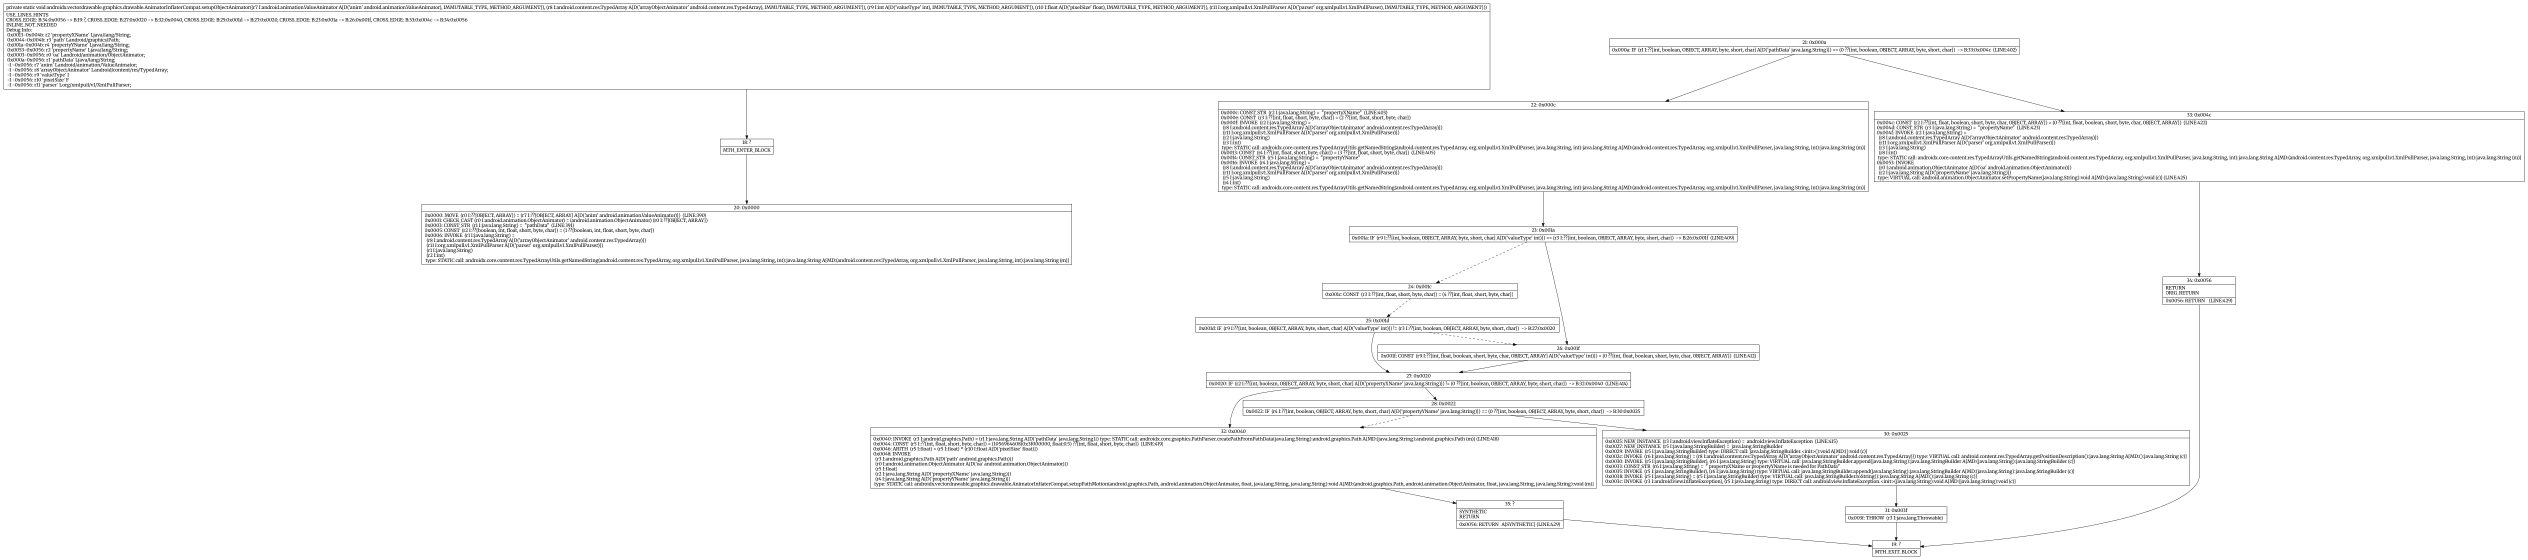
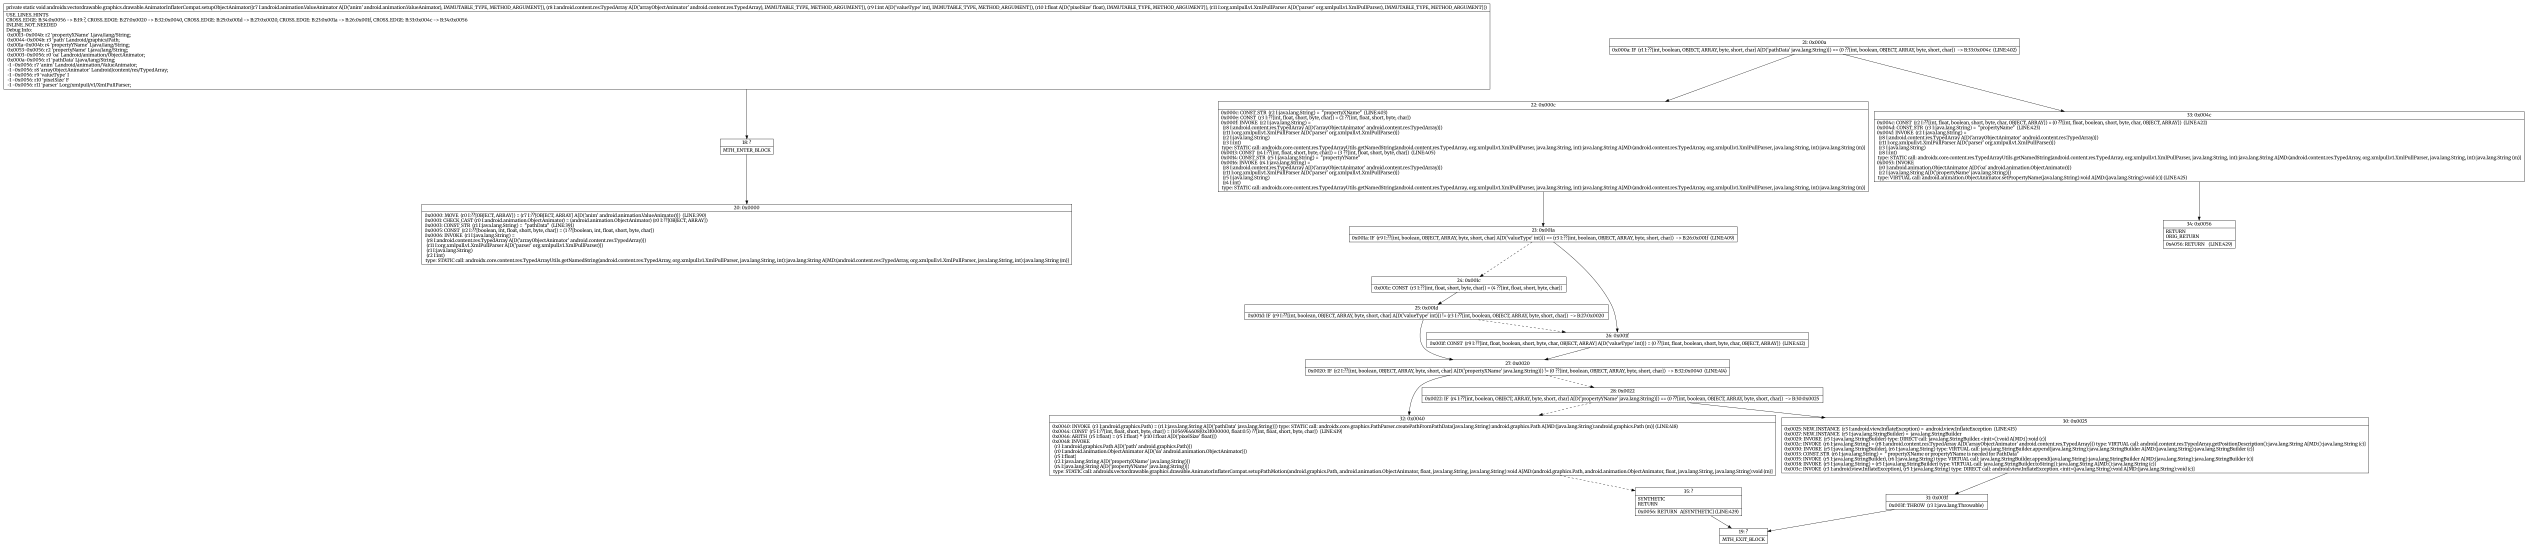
(2199, 301) -> (2199, 244)
(1400, 307) -> (1449, 297)
(1430, 393) -> (1568, 381)
(1417, 495) -> (1596, 483)
(2152, 510) -> none
